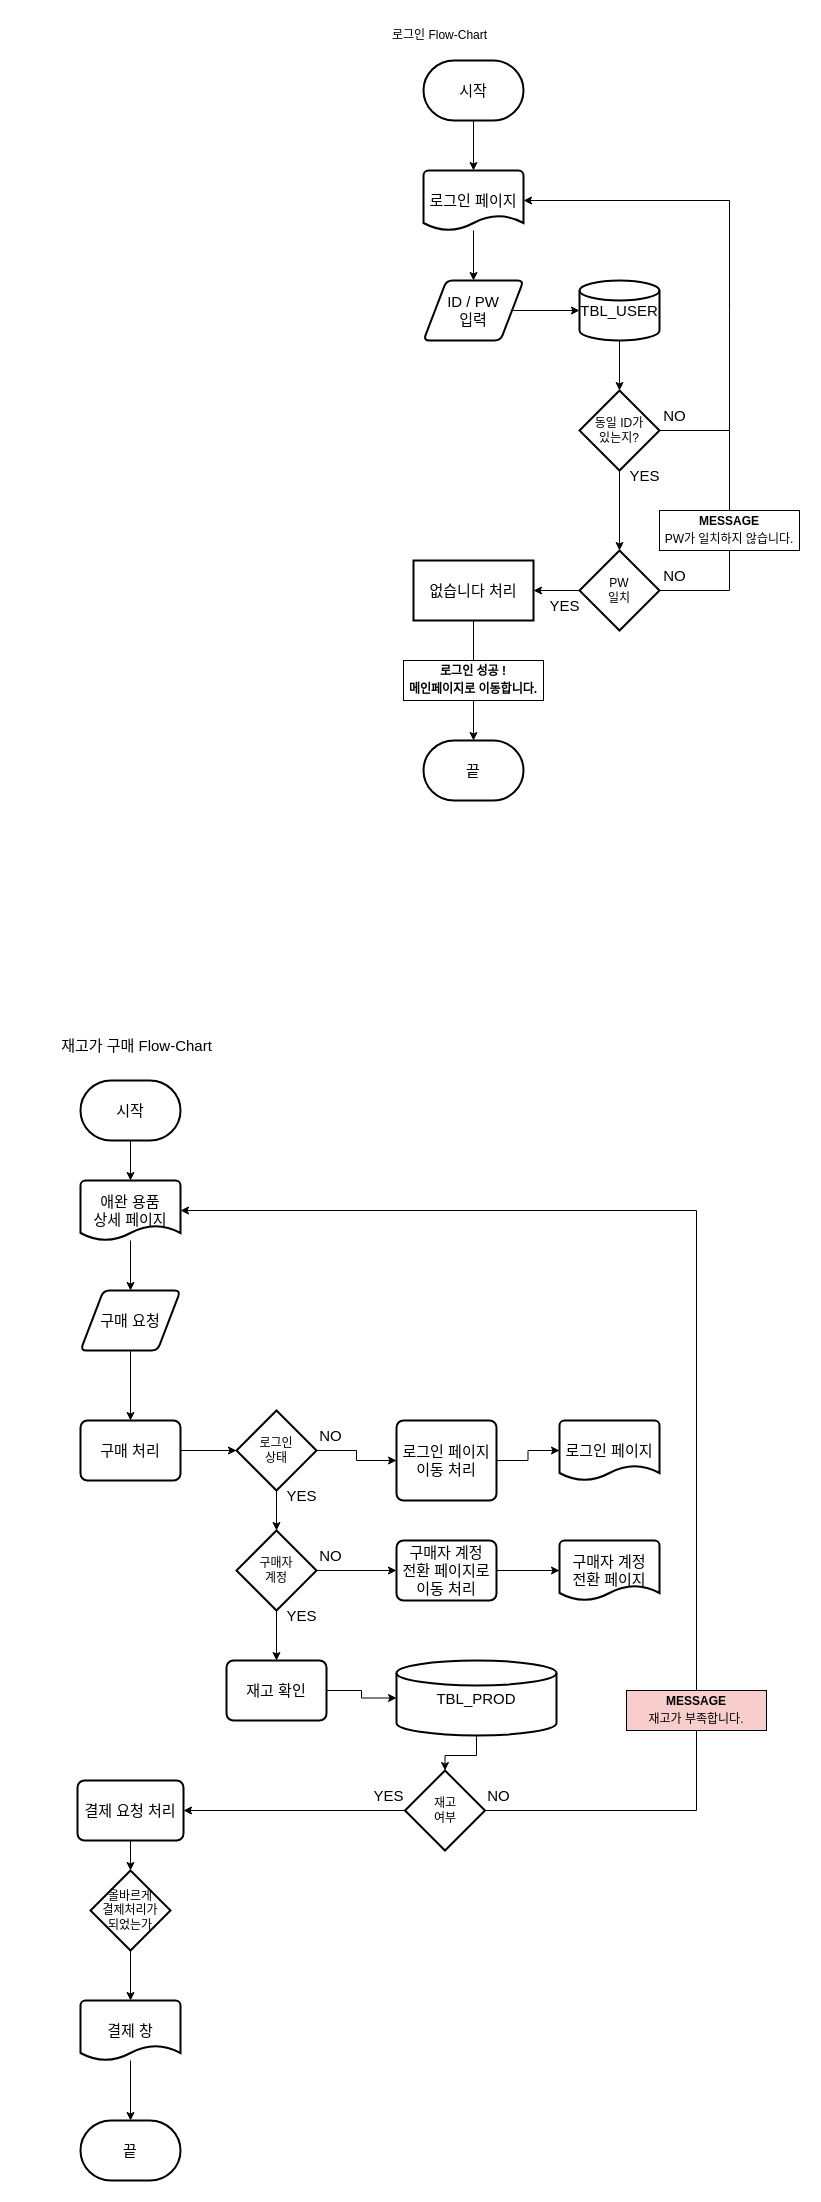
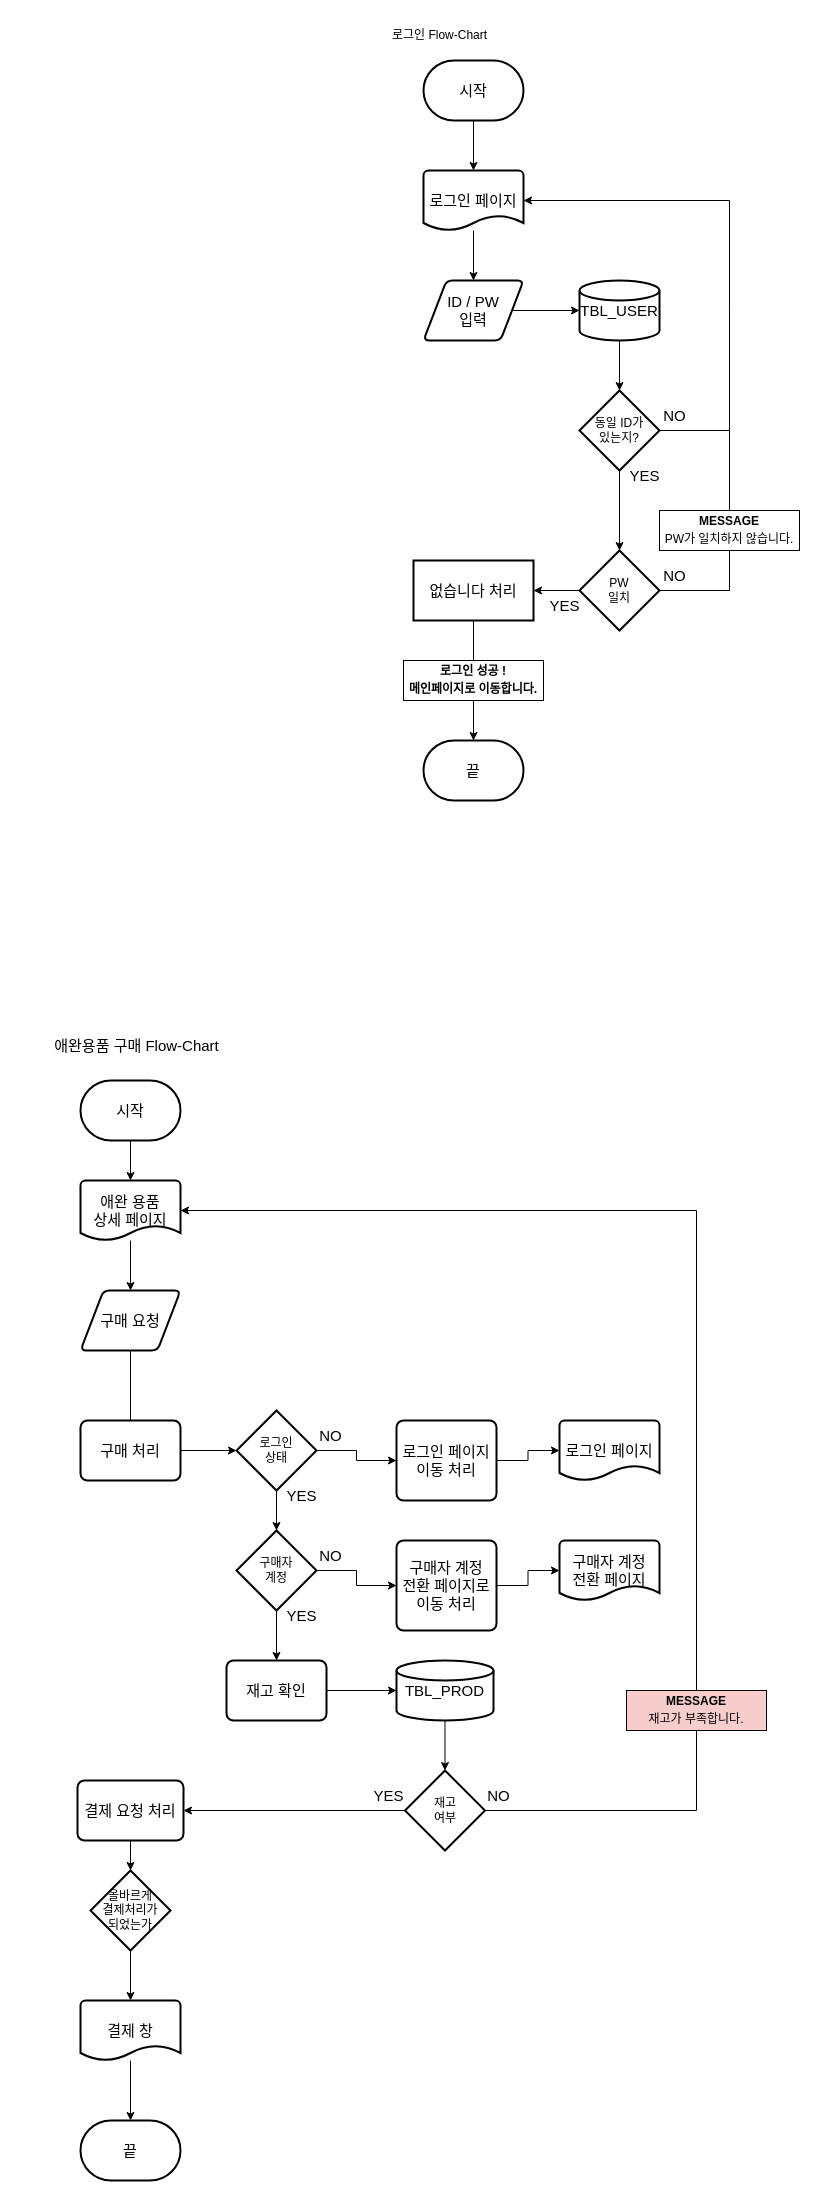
(137, 1046) -> (137, 1046)
(131, 1412) -> (131, 1415)
(447, 1571) -> (447, 1586)
(477, 1698) -> (445, 1691)
